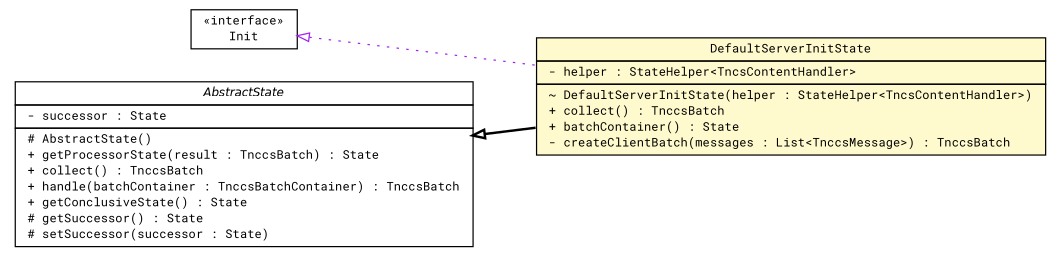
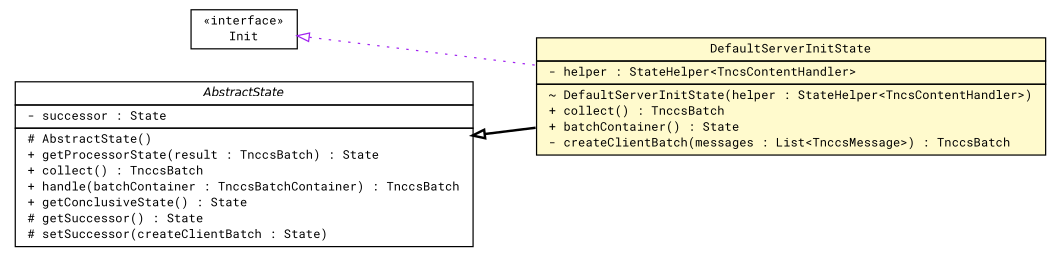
(149, 234) -> (178, 234)
